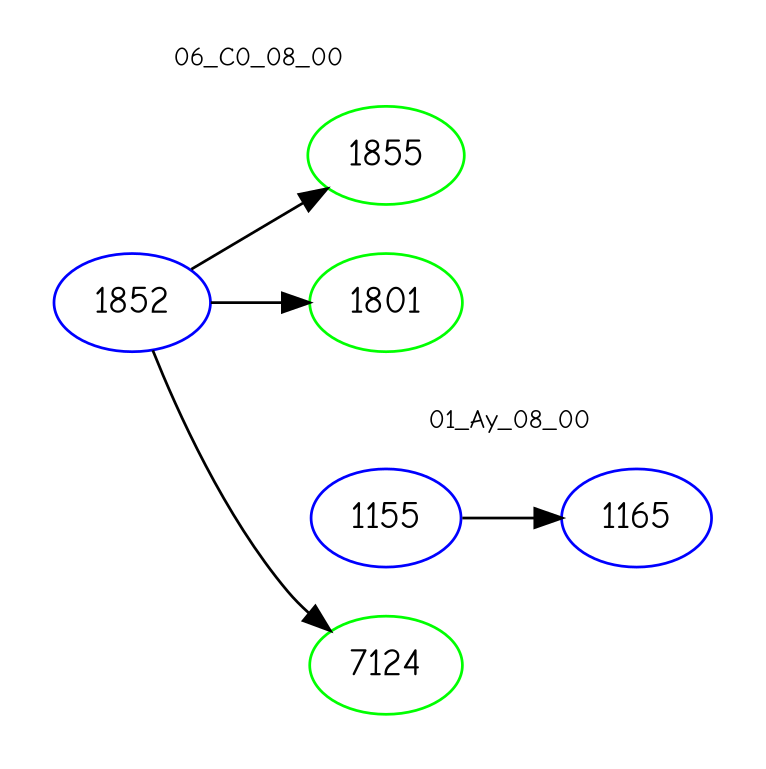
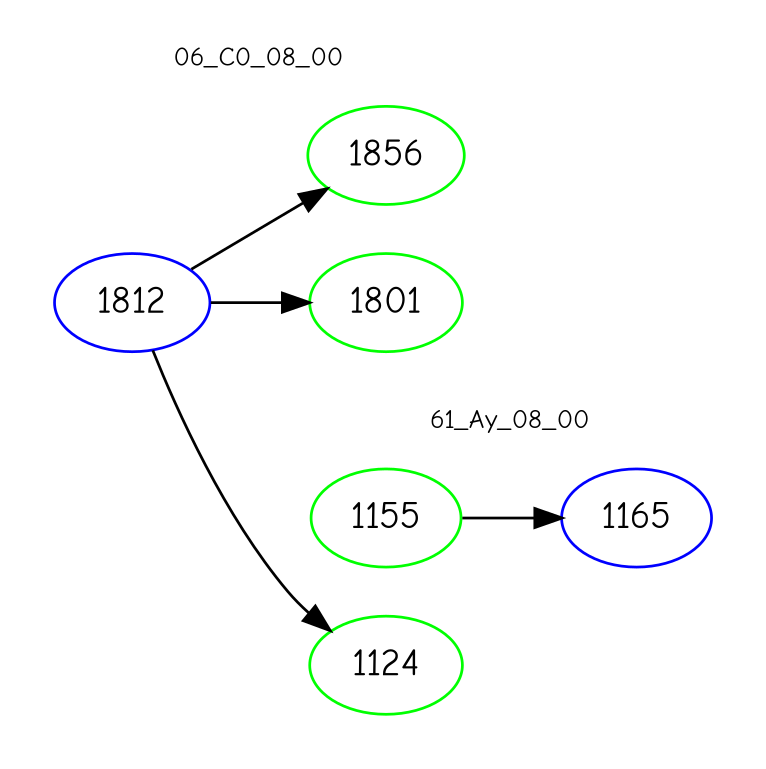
(386, 155) -> (386, 155)
(132, 303) -> (132, 303)
(510, 421) -> (510, 421)
(386, 518) -> (386, 518)
(386, 665) -> (386, 665)
